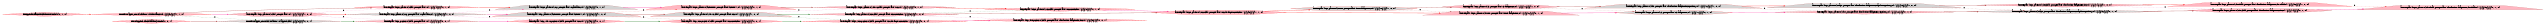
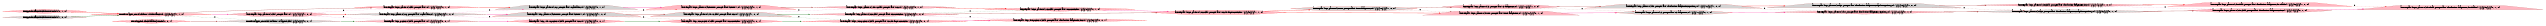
none -> (45, 17)
